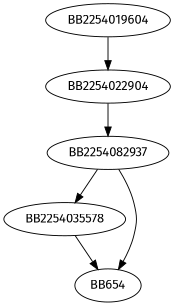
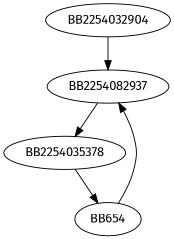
(108, 20) -> none
(108, 87) -> (108, 20)
(136, 215) -> (136, 158)
(65, 219) -> (65, 153)
